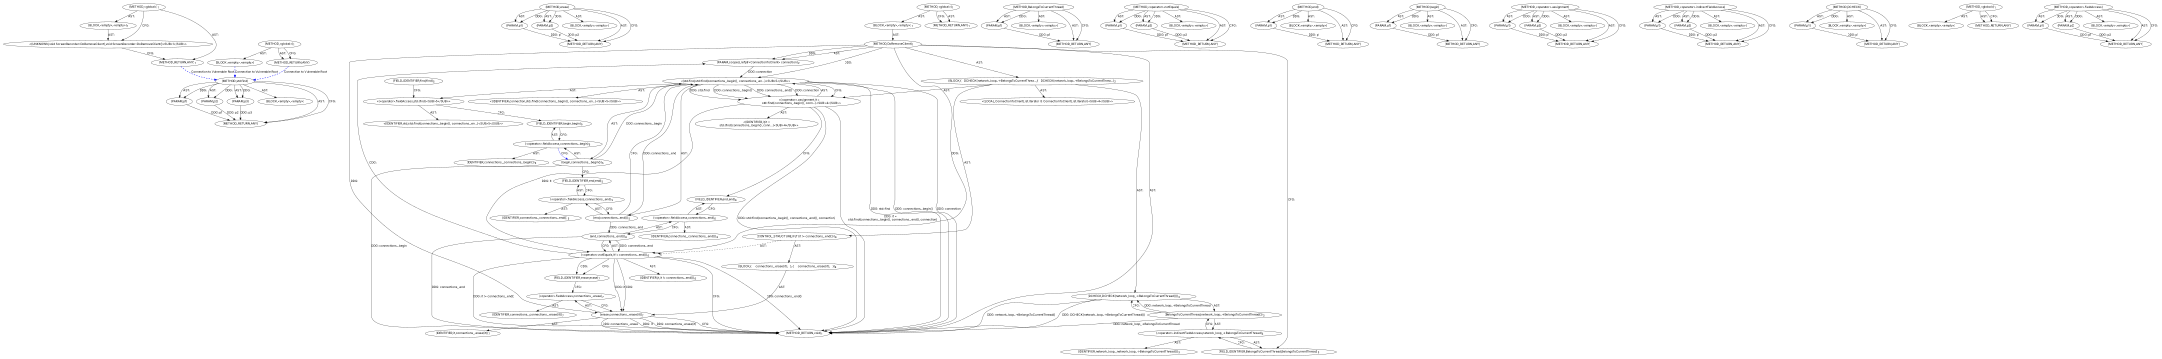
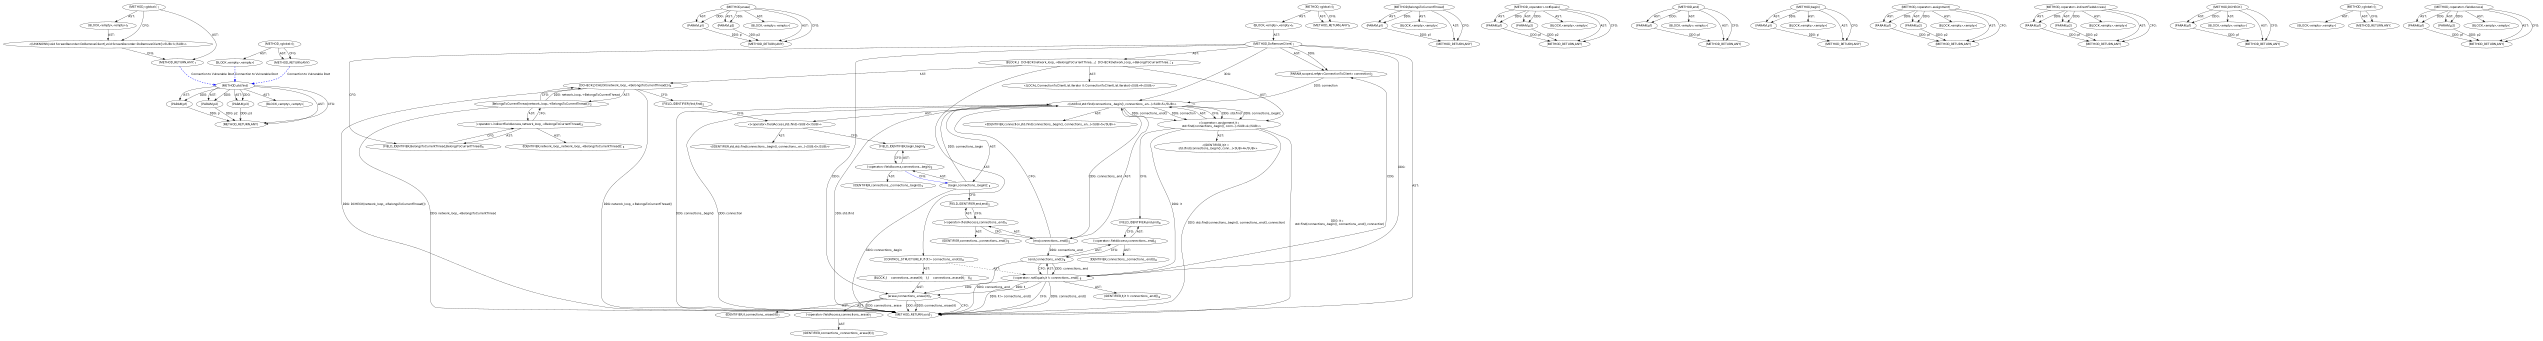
none -> (654, 94)
(577, 278) -> none
(596, 305) -> none
